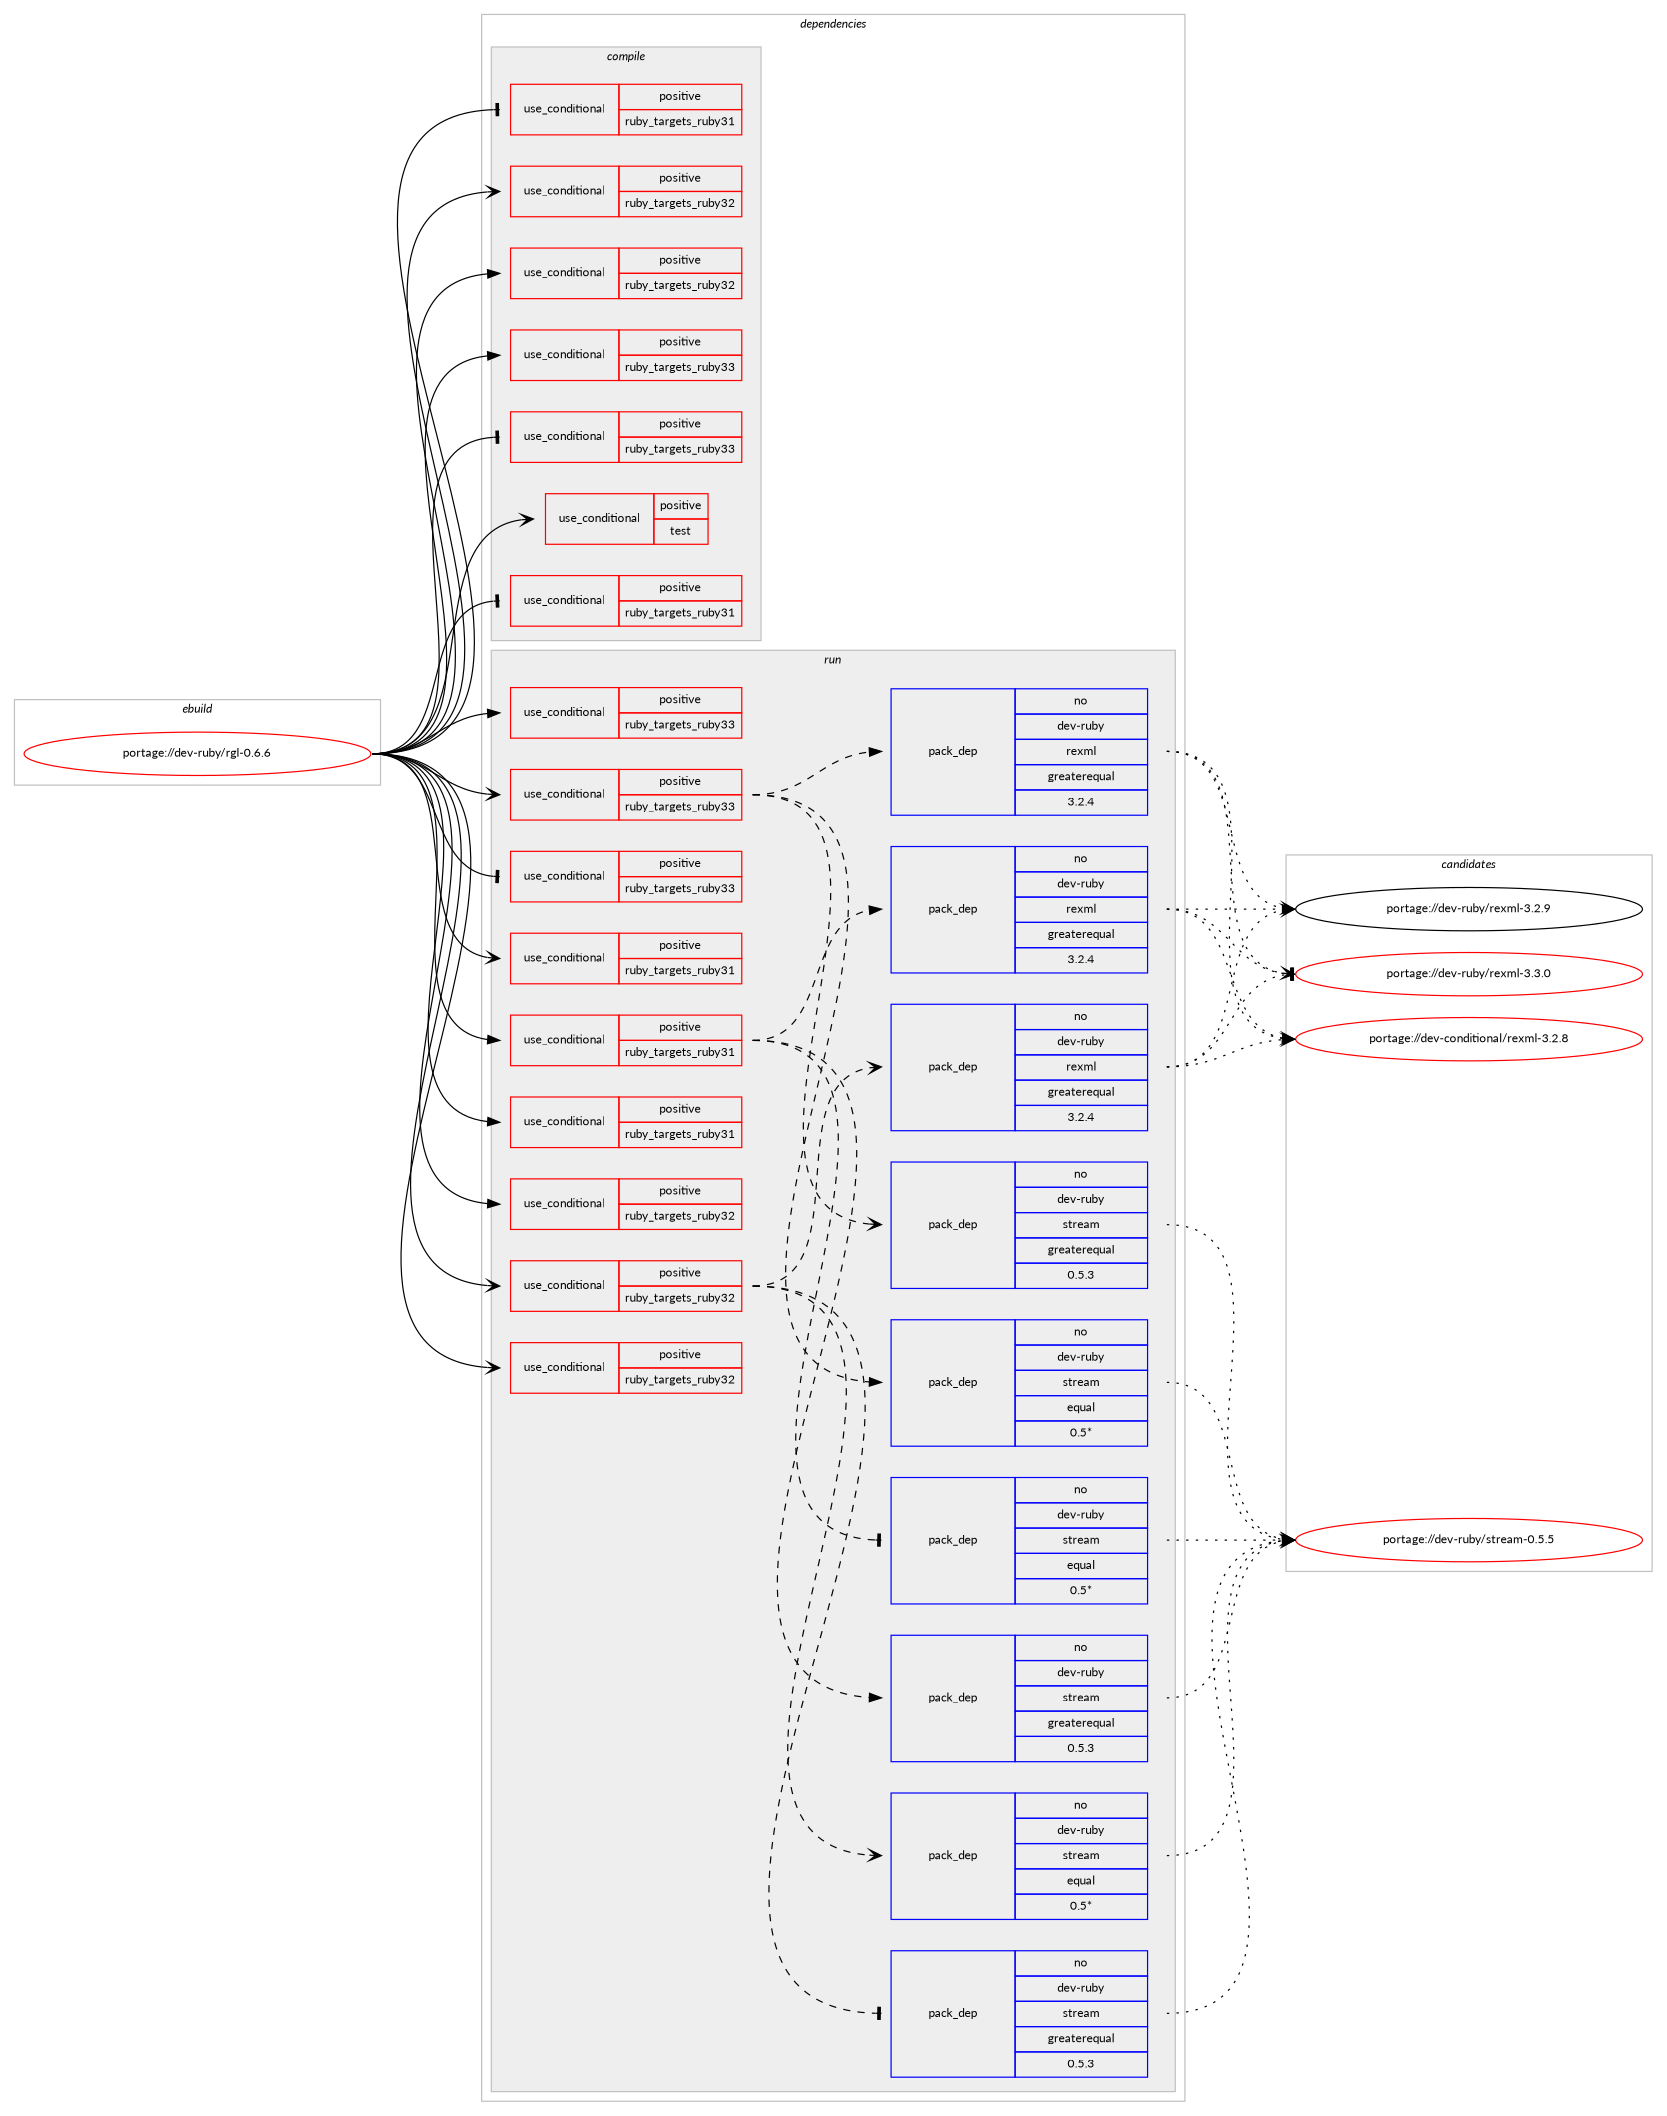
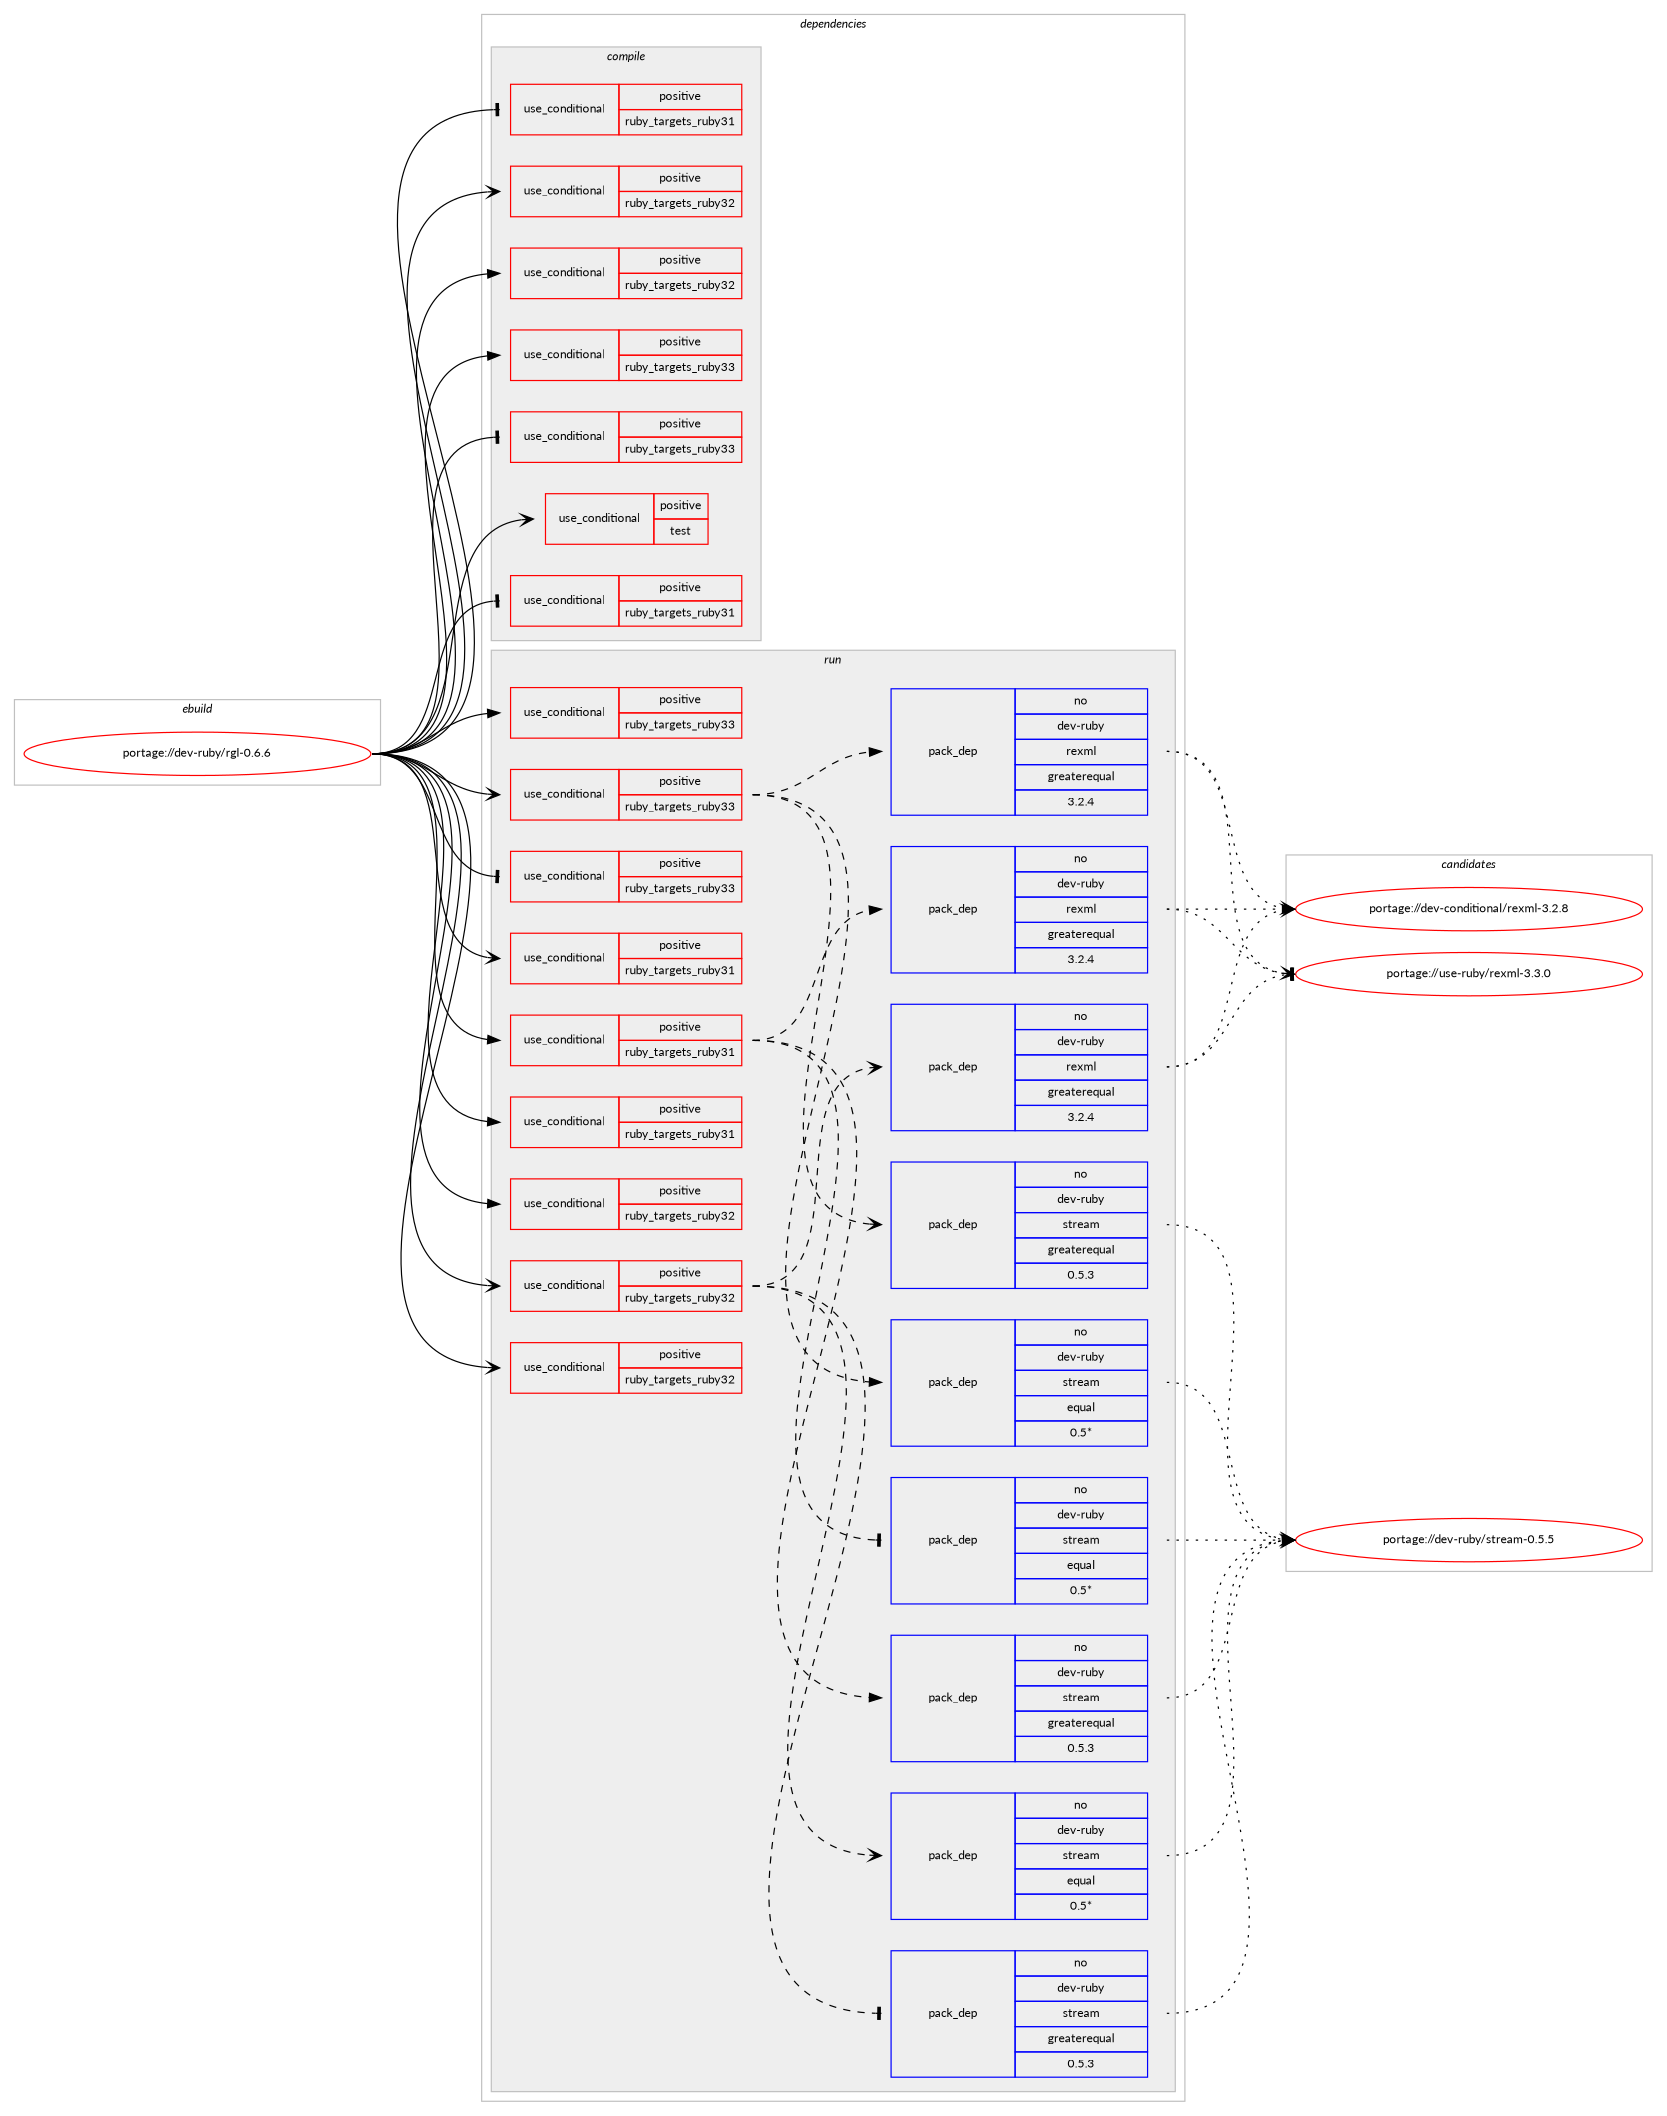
(1469, 909) -> none
(1469, 974) -> (1469, 974)
